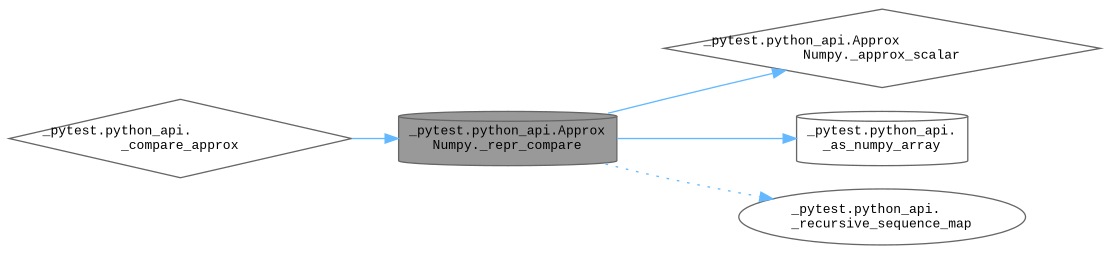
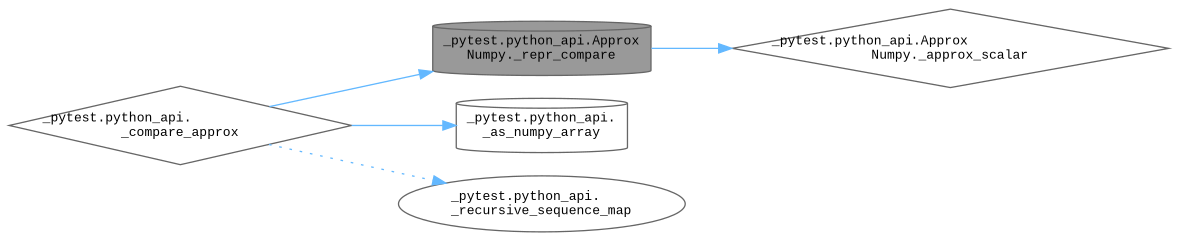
(700, 139) -> (397, 125)
(682, 182) -> (351, 162)
